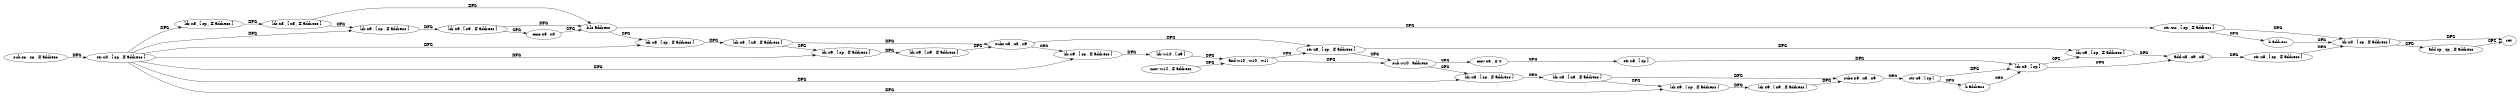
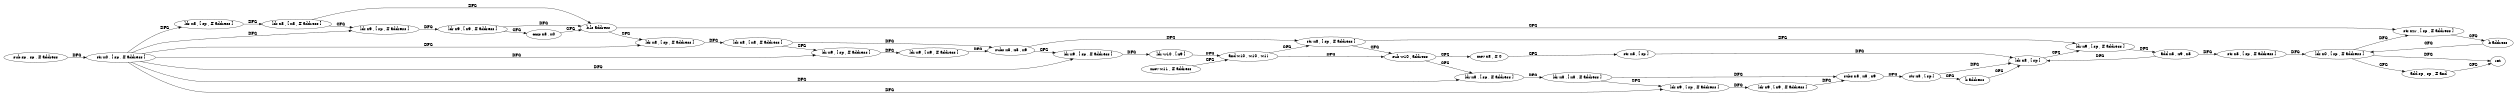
(2282, 32) -> (2379, 42)
(2451, 50) -> (2429, 74)
(2108, 66) -> (2103, 60)
(1171, 69) -> (1171, 69)
